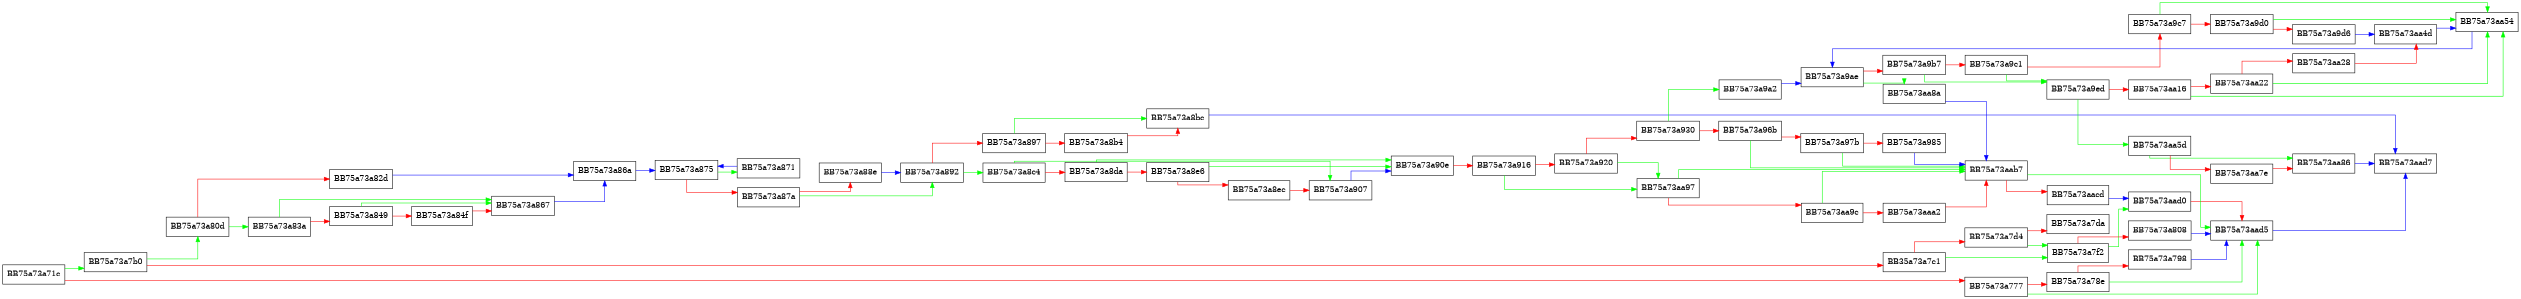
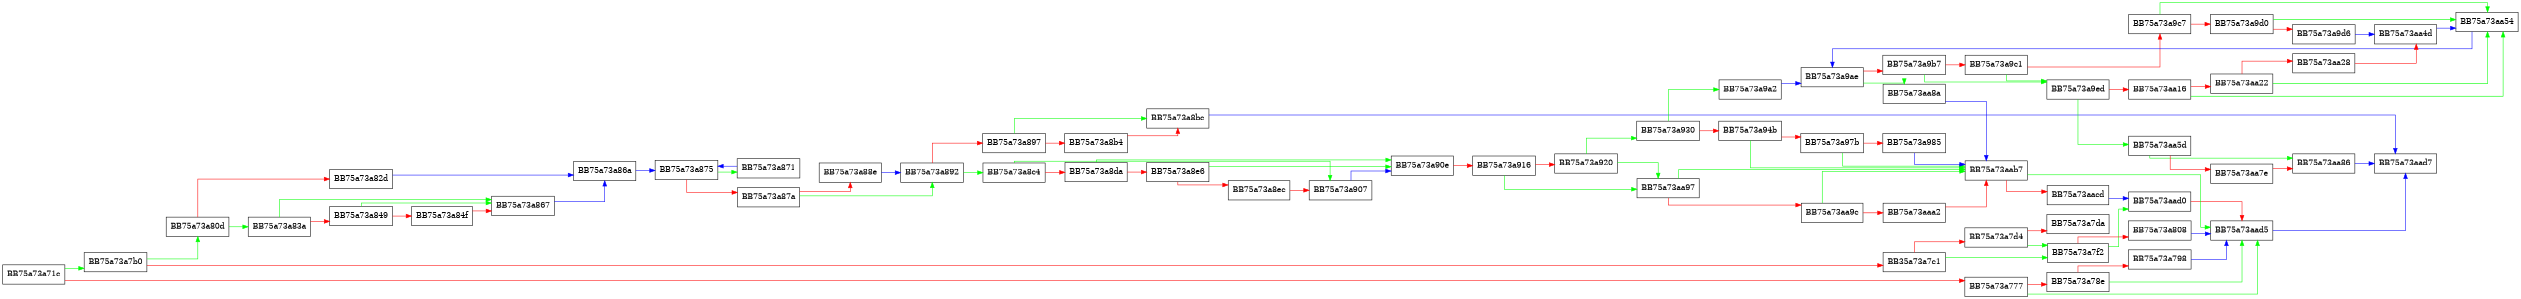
(1750, 131) -> (1750, 131)
(1601, 138) -> (1601, 138)
